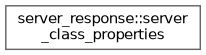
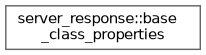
(103, 28) -> (103, 28)
